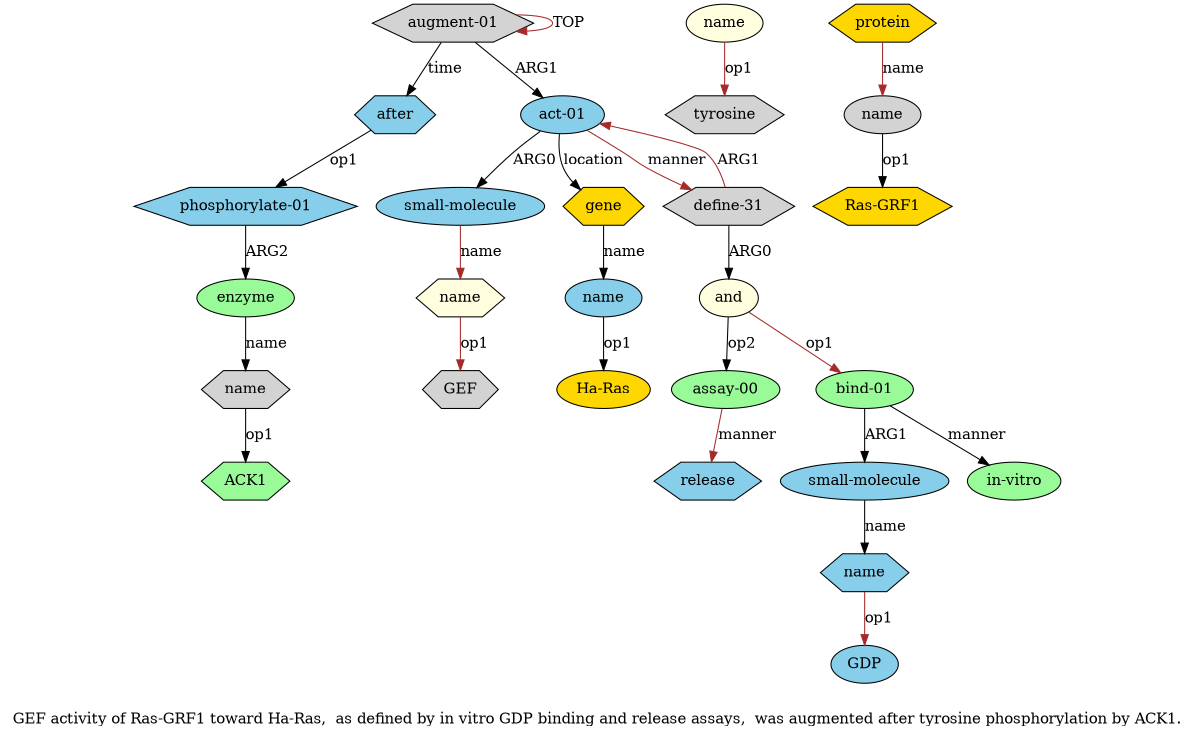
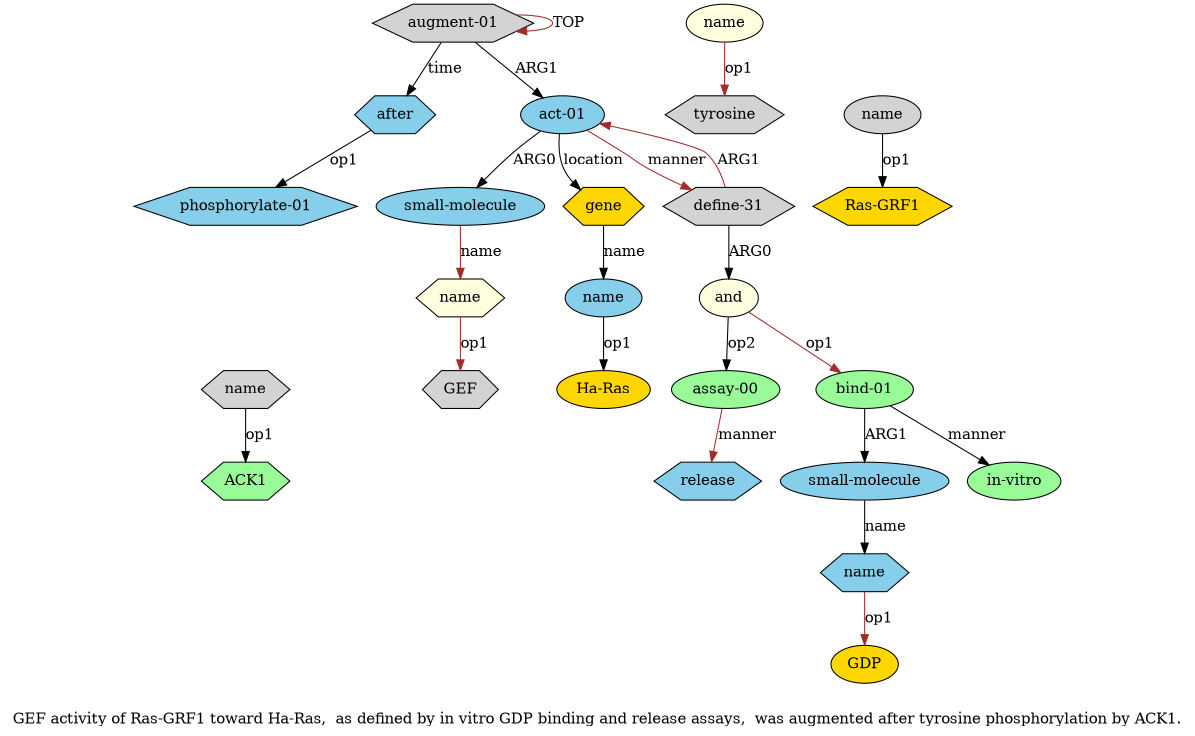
(883, 23) -> none
(246, 298) -> none
(865, 664) -> (865, 664)
